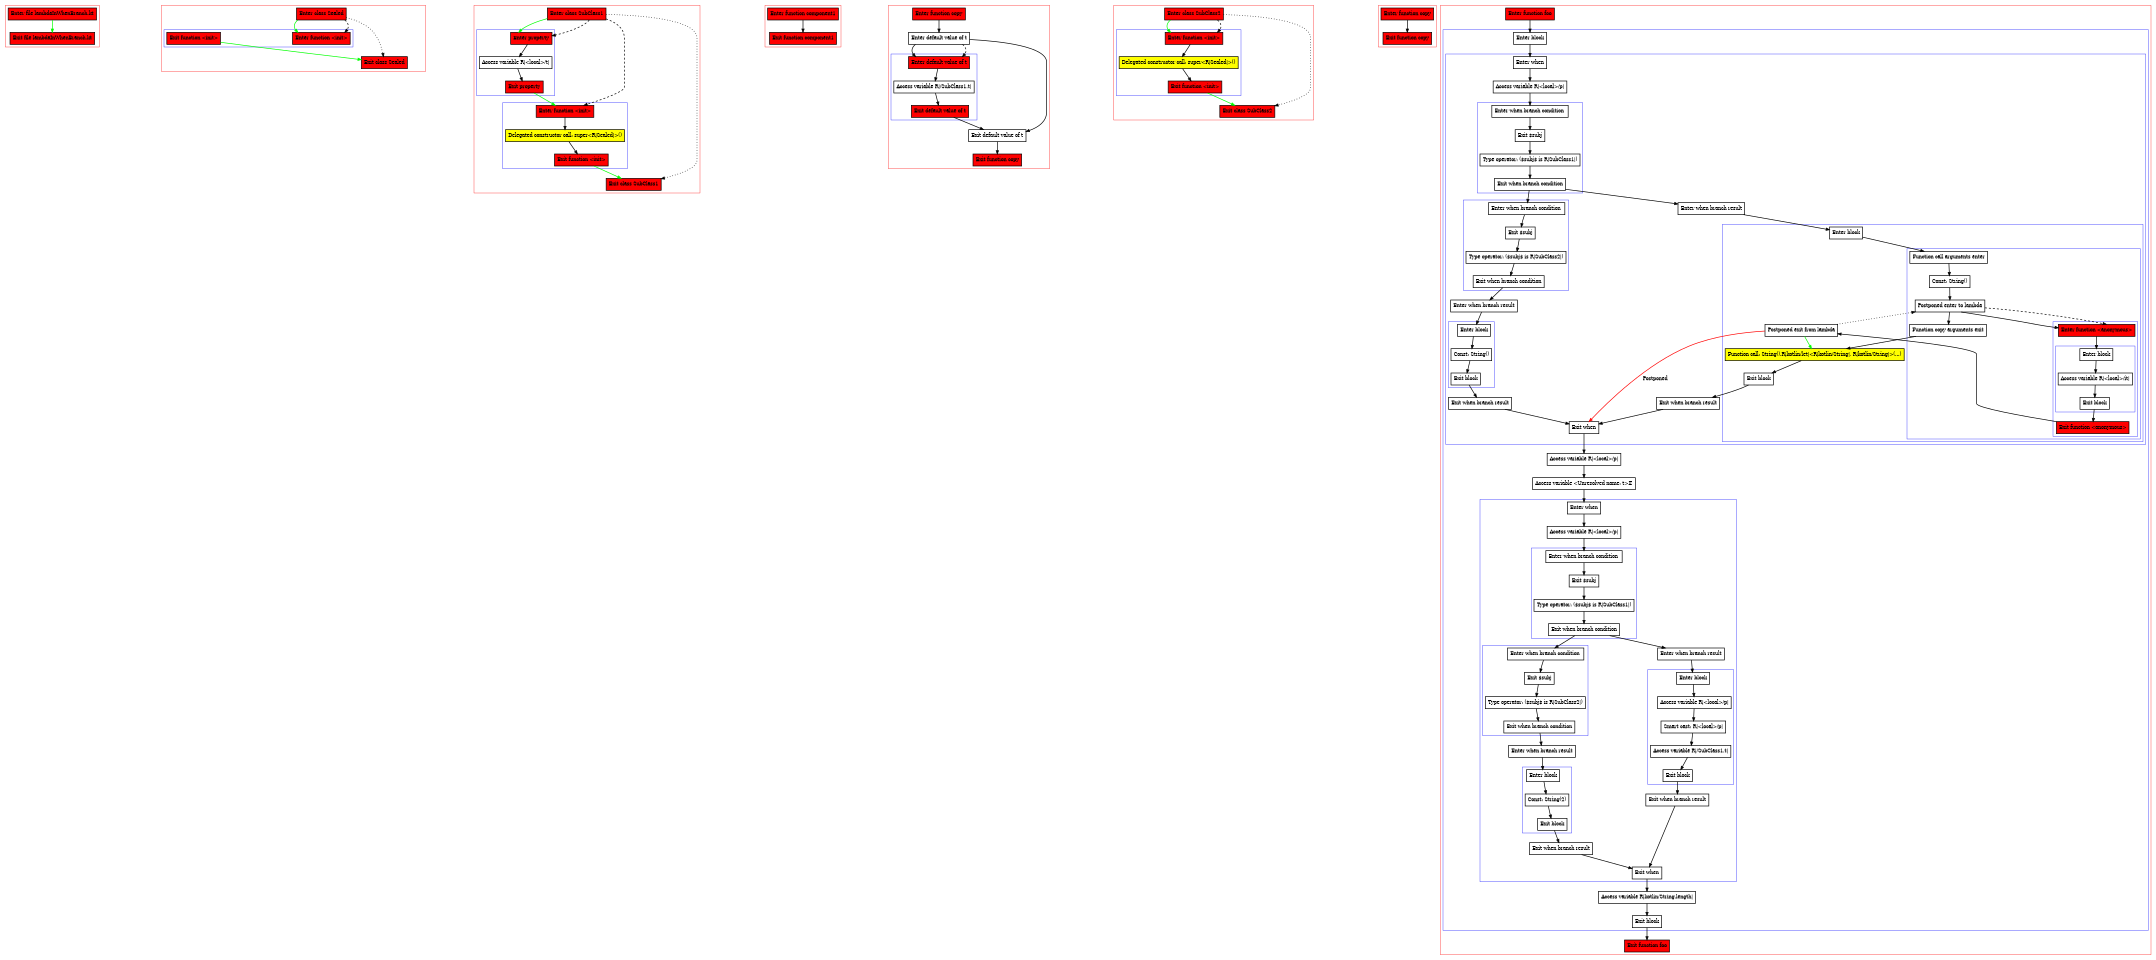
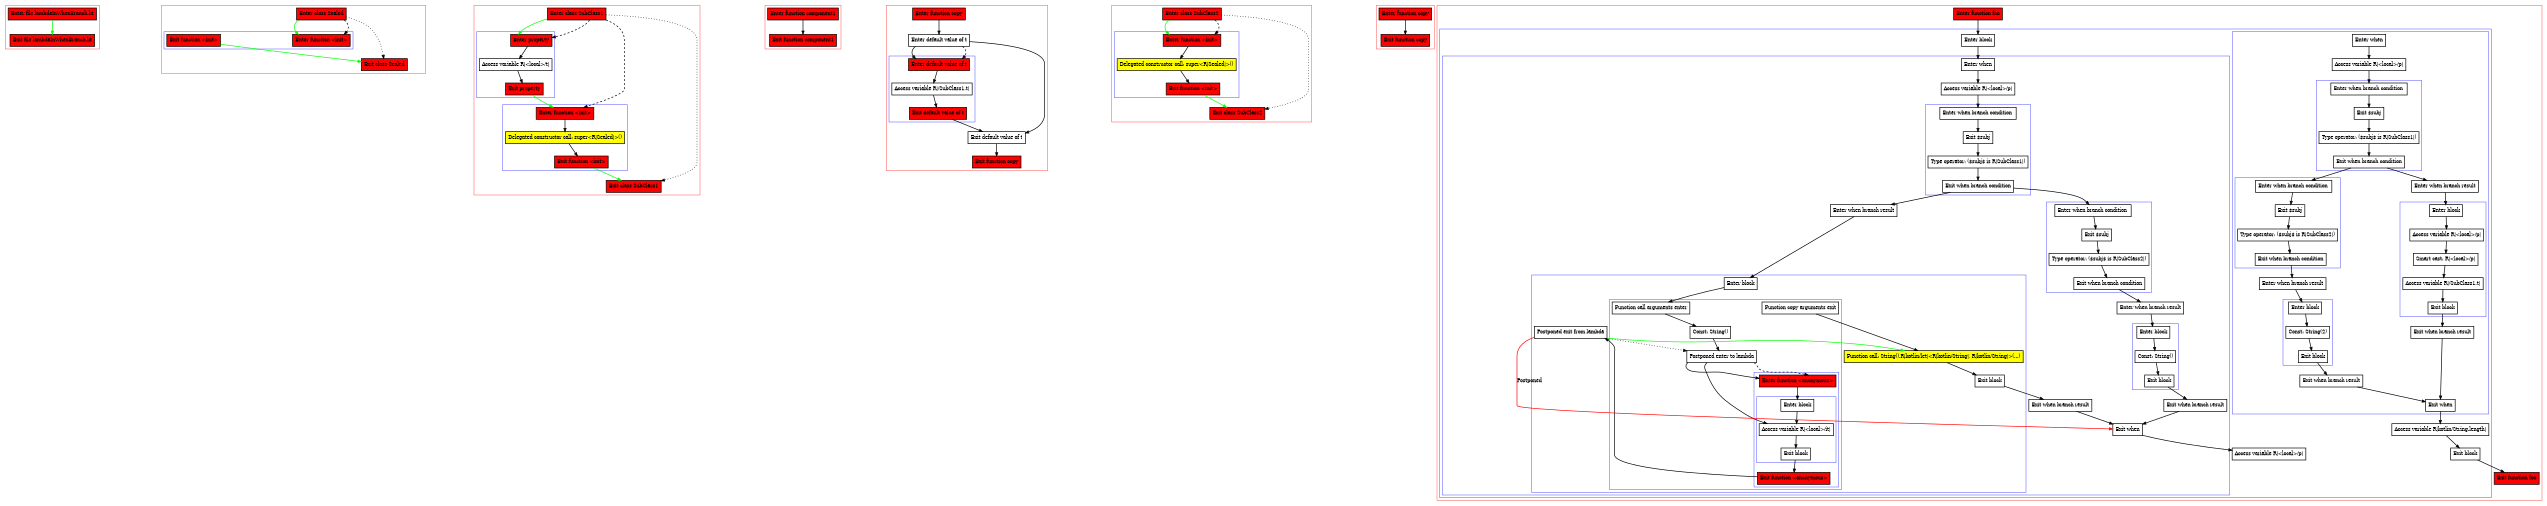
(1949, 317) -> (1725, 400)
(1584, 484) -> none
